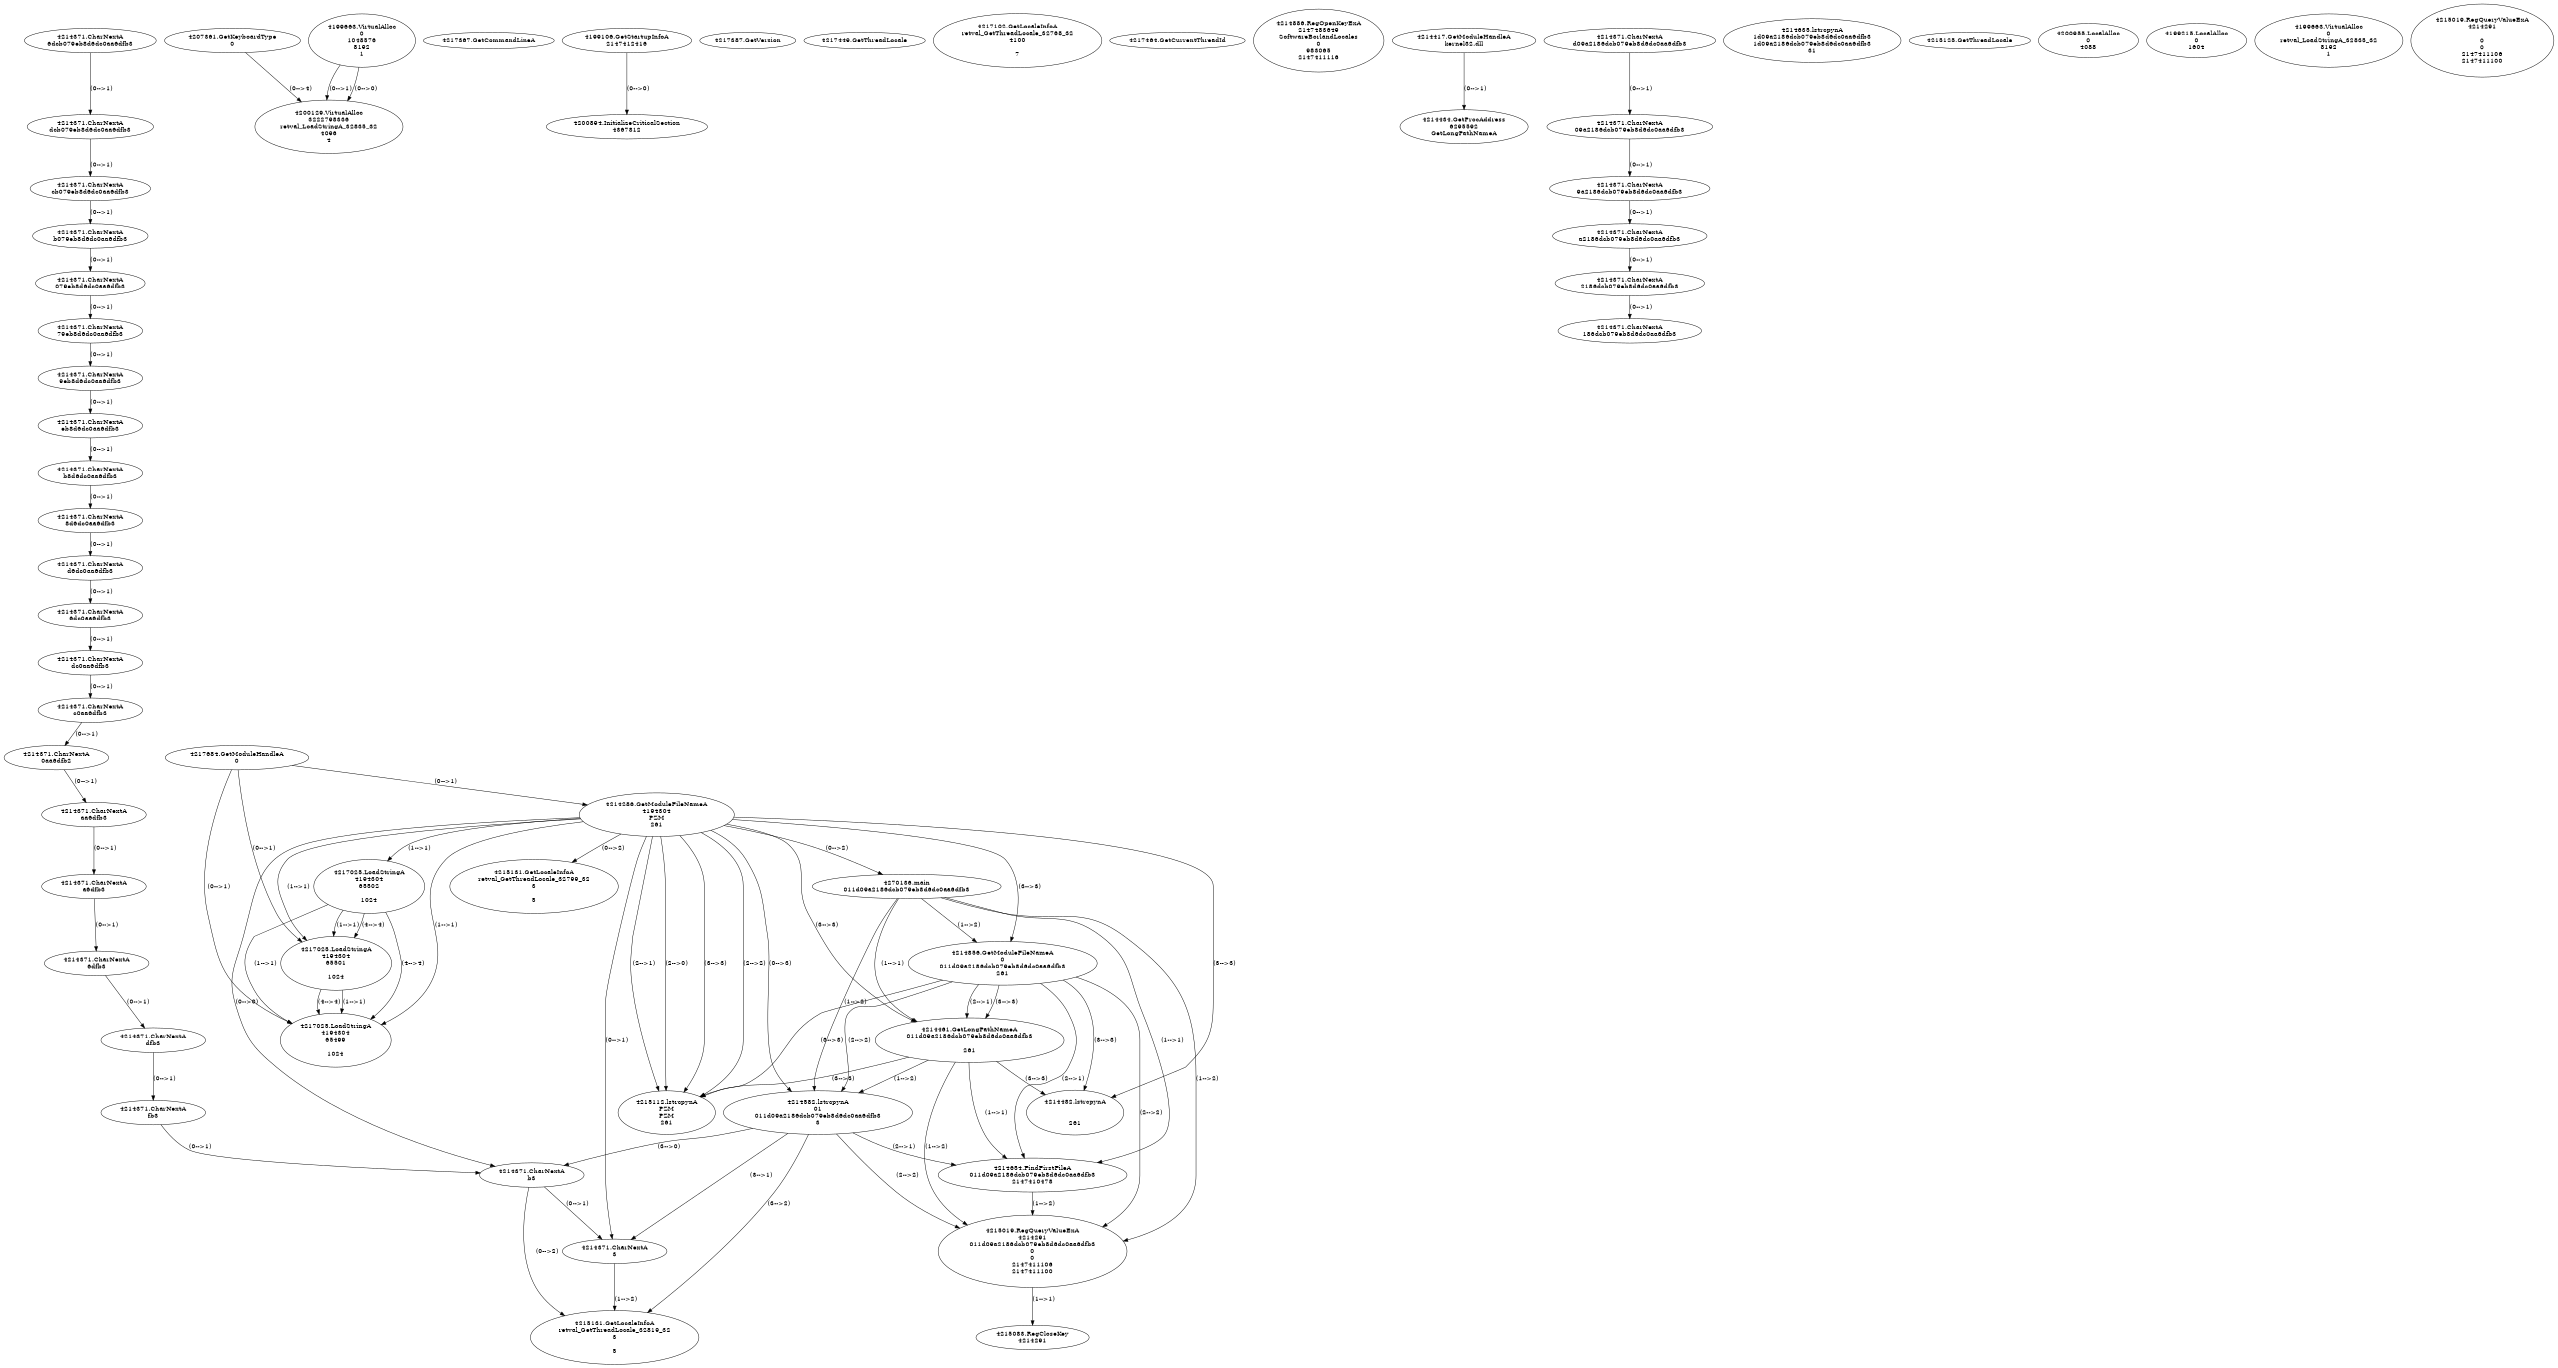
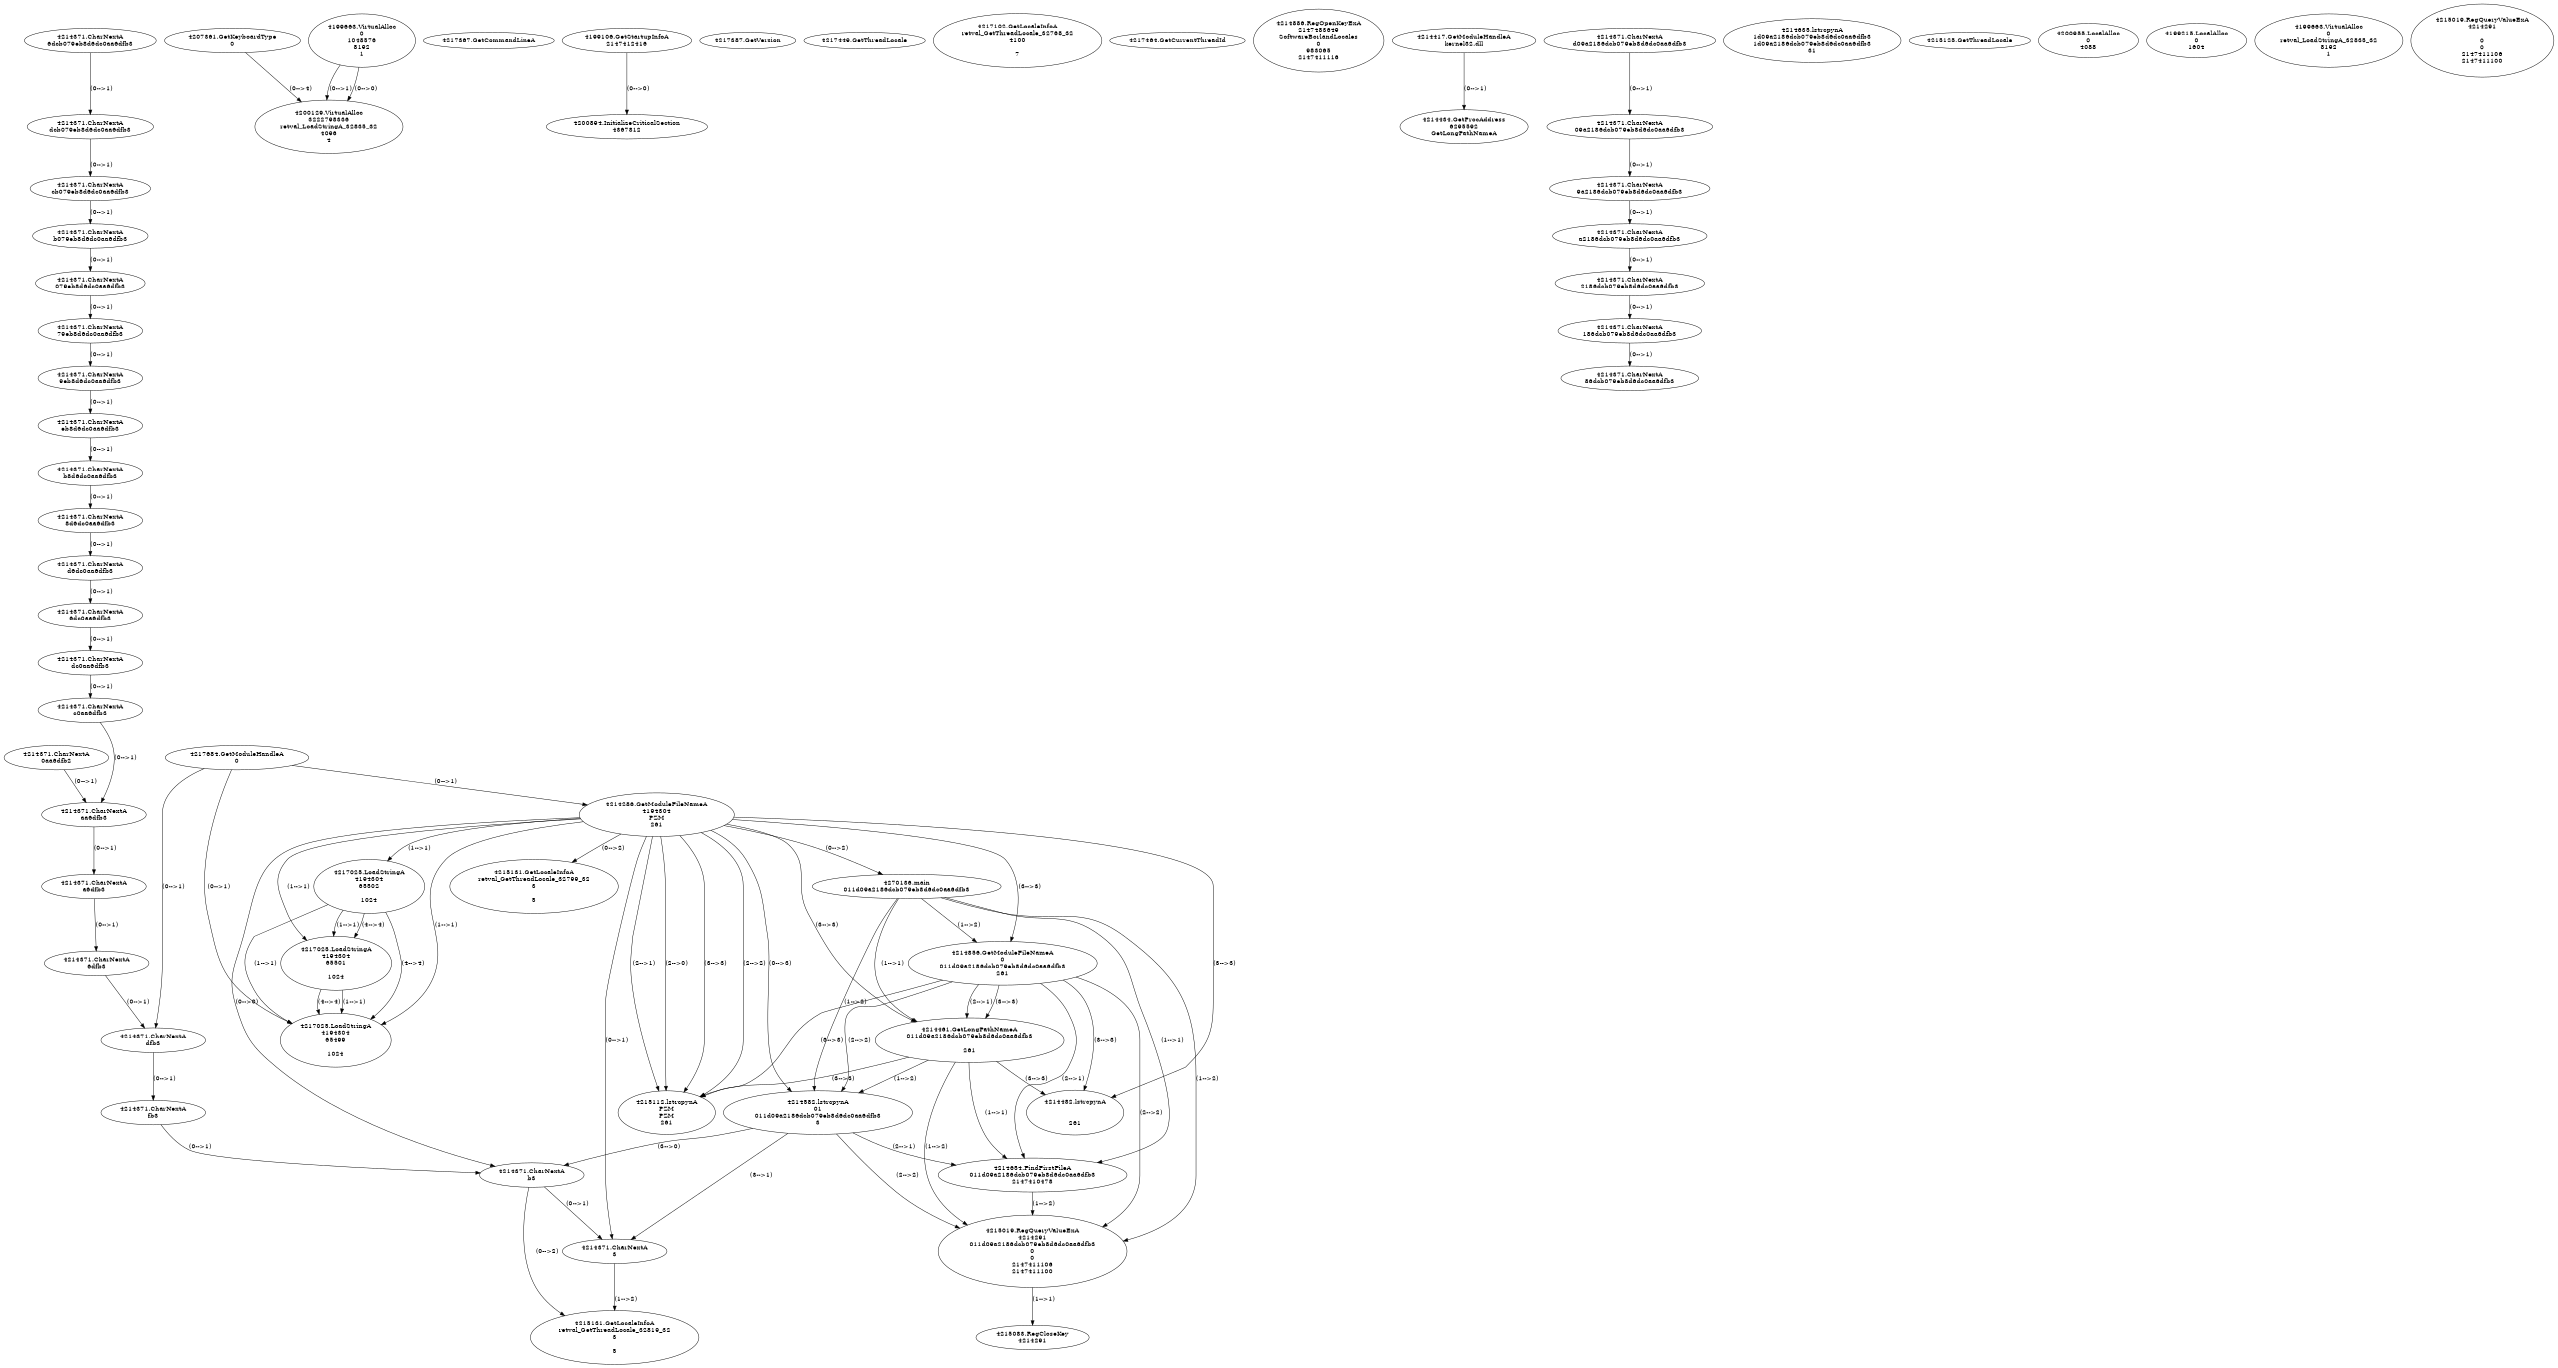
none -> (1630, 378)
(75, 732) -> (114, 760)
(255, 860) -> (162, 886)
(740, 1231) -> none
